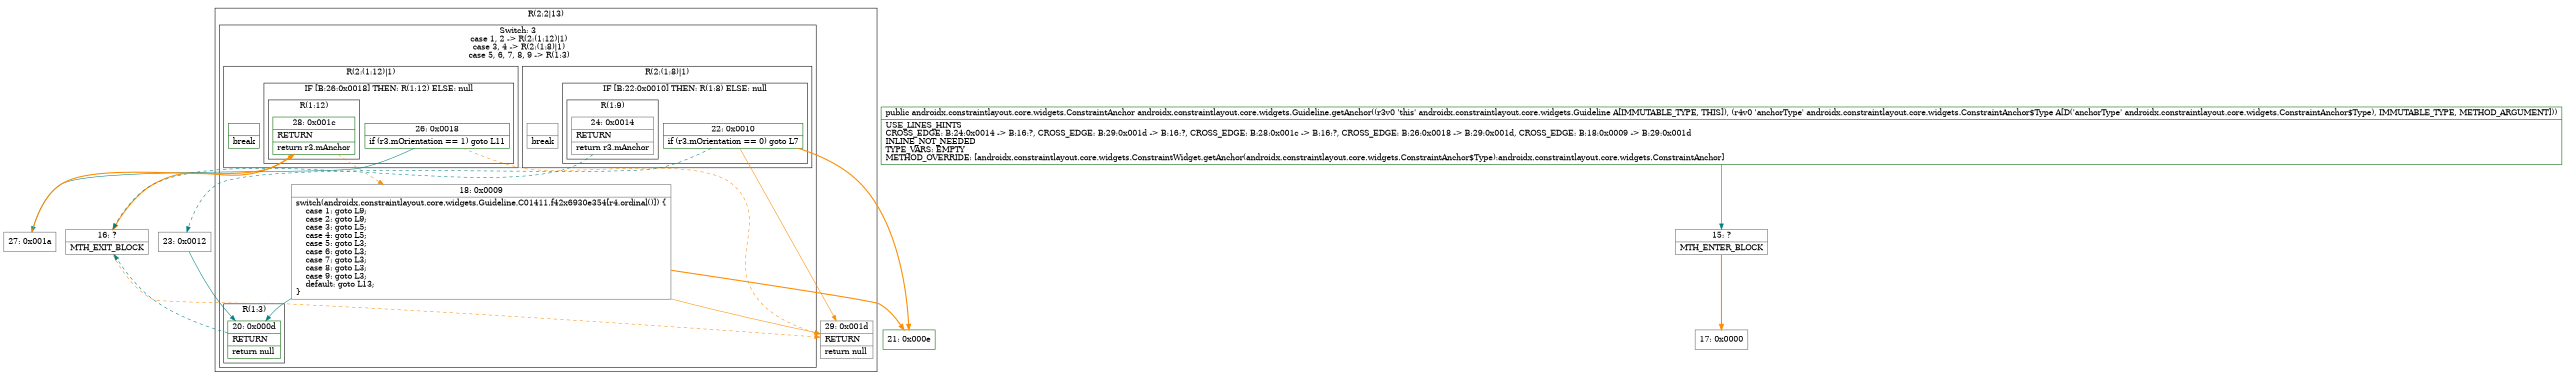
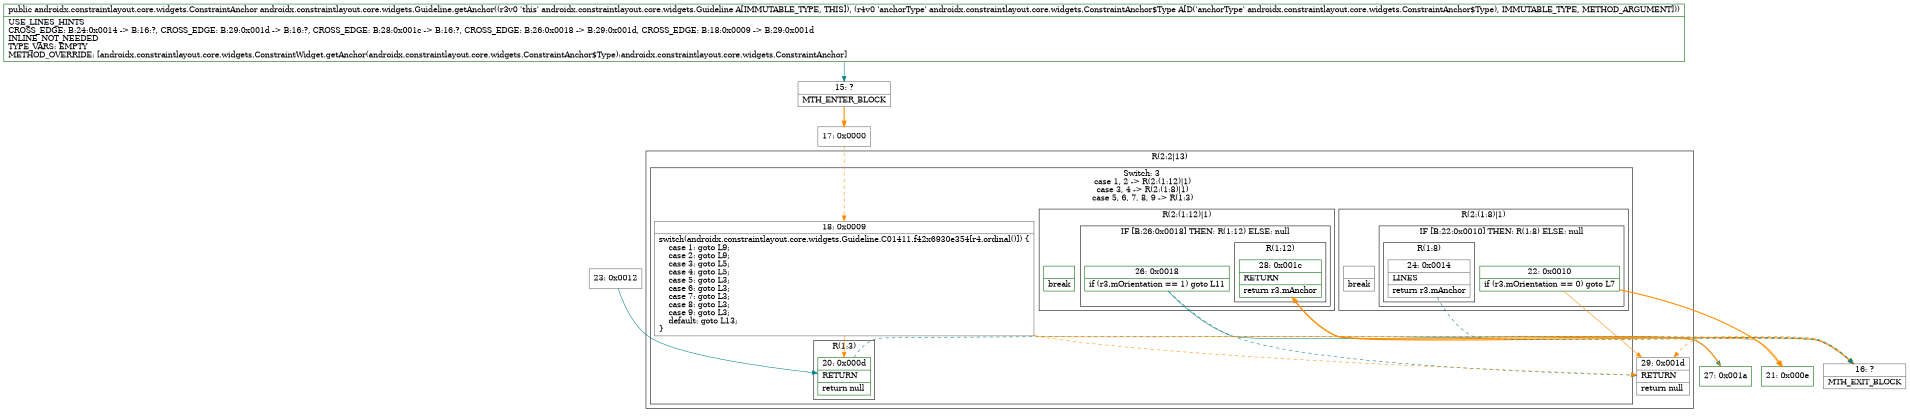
(613, 106) -> (1429, 249)
(594, 135) -> (1405, 278)
(358, 168) -> (844, 181)
(508, 171) -> none
(704, 173) -> (1356, 359)
(30, 242) -> (1726, 376)
(790, 288) -> (1411, 336)
(278, 307) -> (844, 344)
(743, 316) -> (1332, 361)
